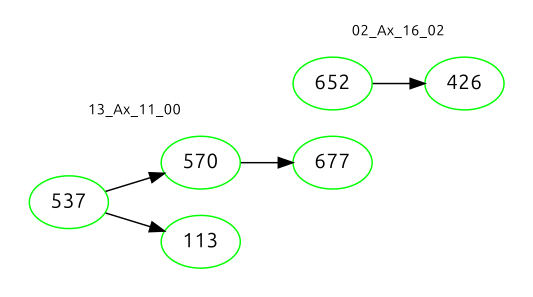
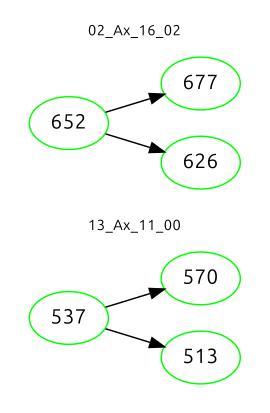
(464, 84) -> (201, 163)
(261, 163) -> (128, 105)
(201, 242) -> (201, 358)
